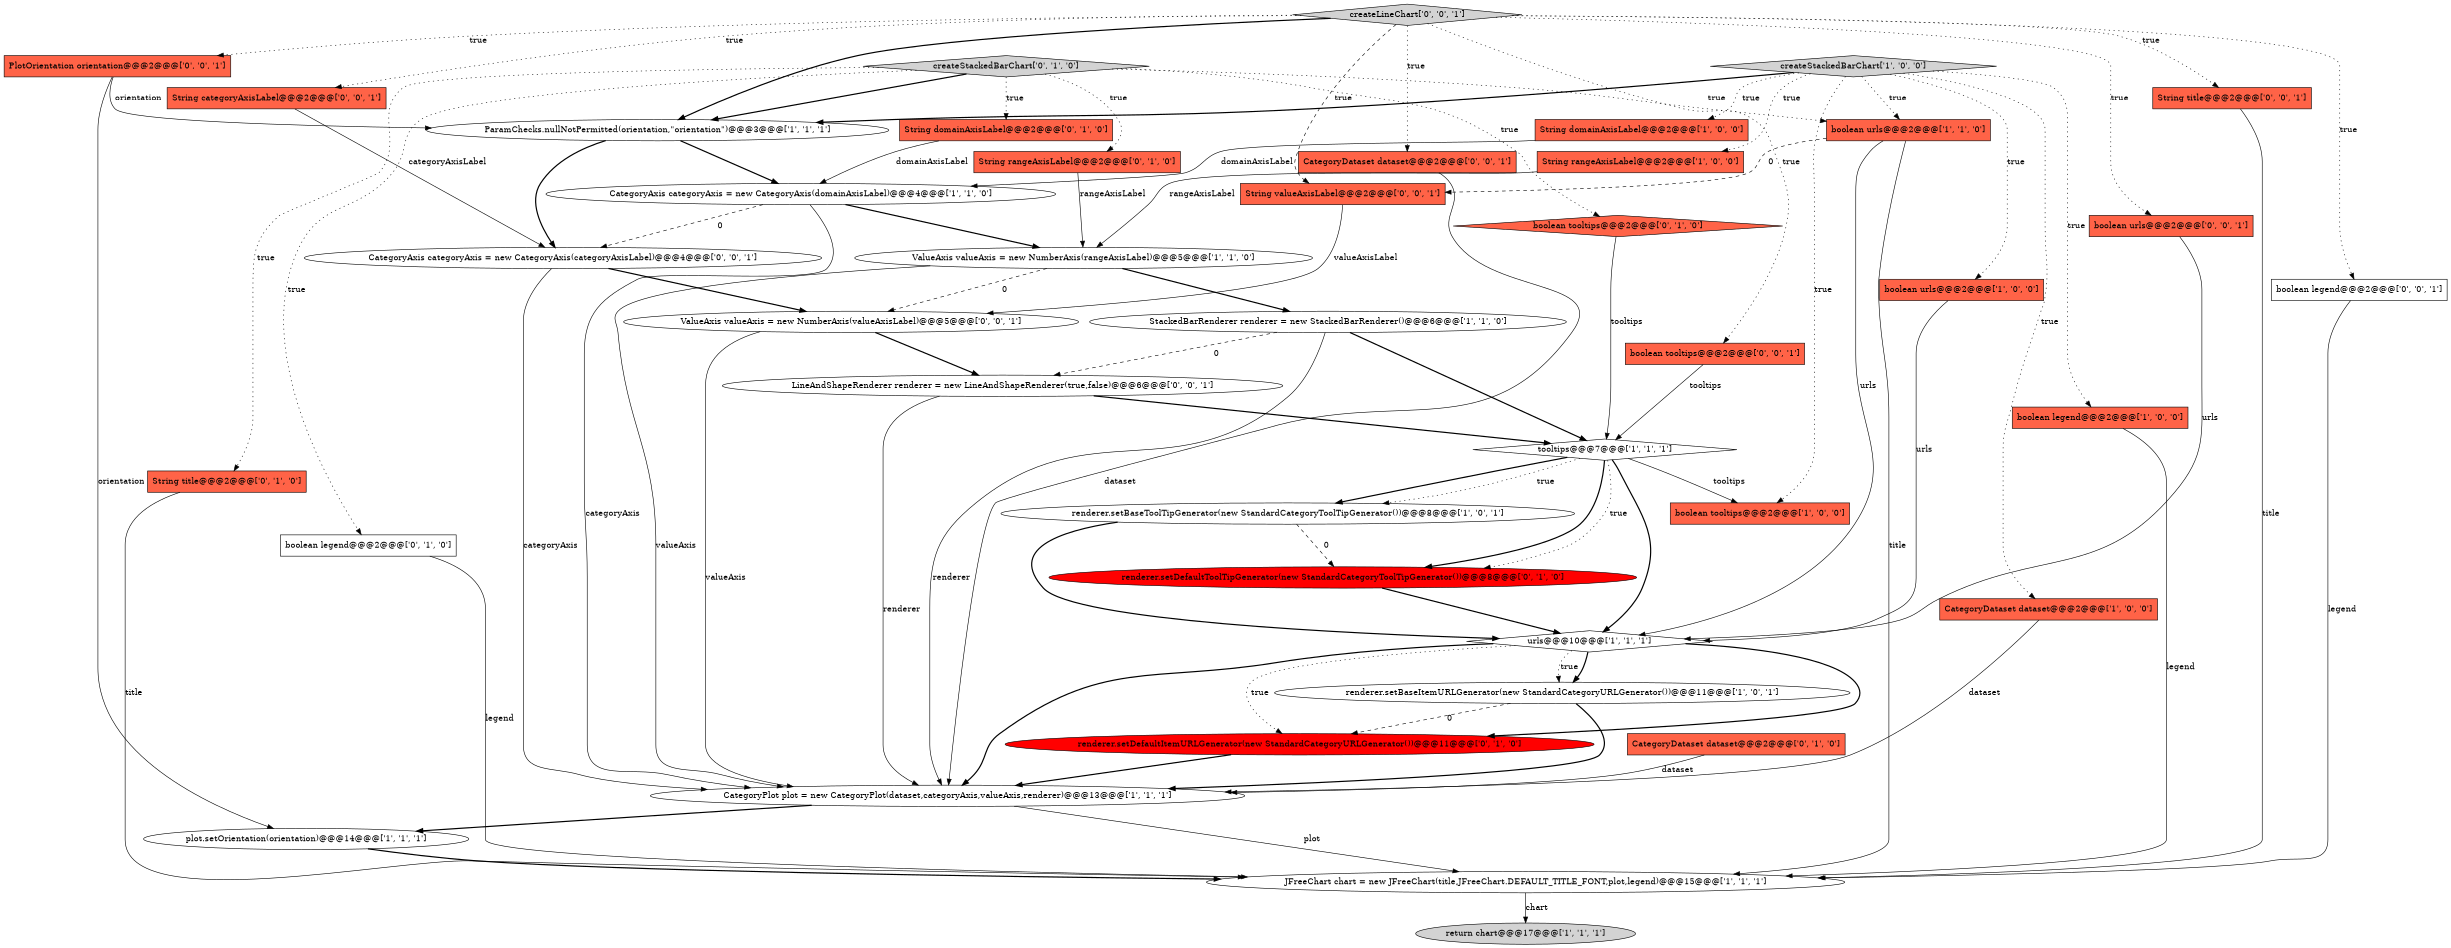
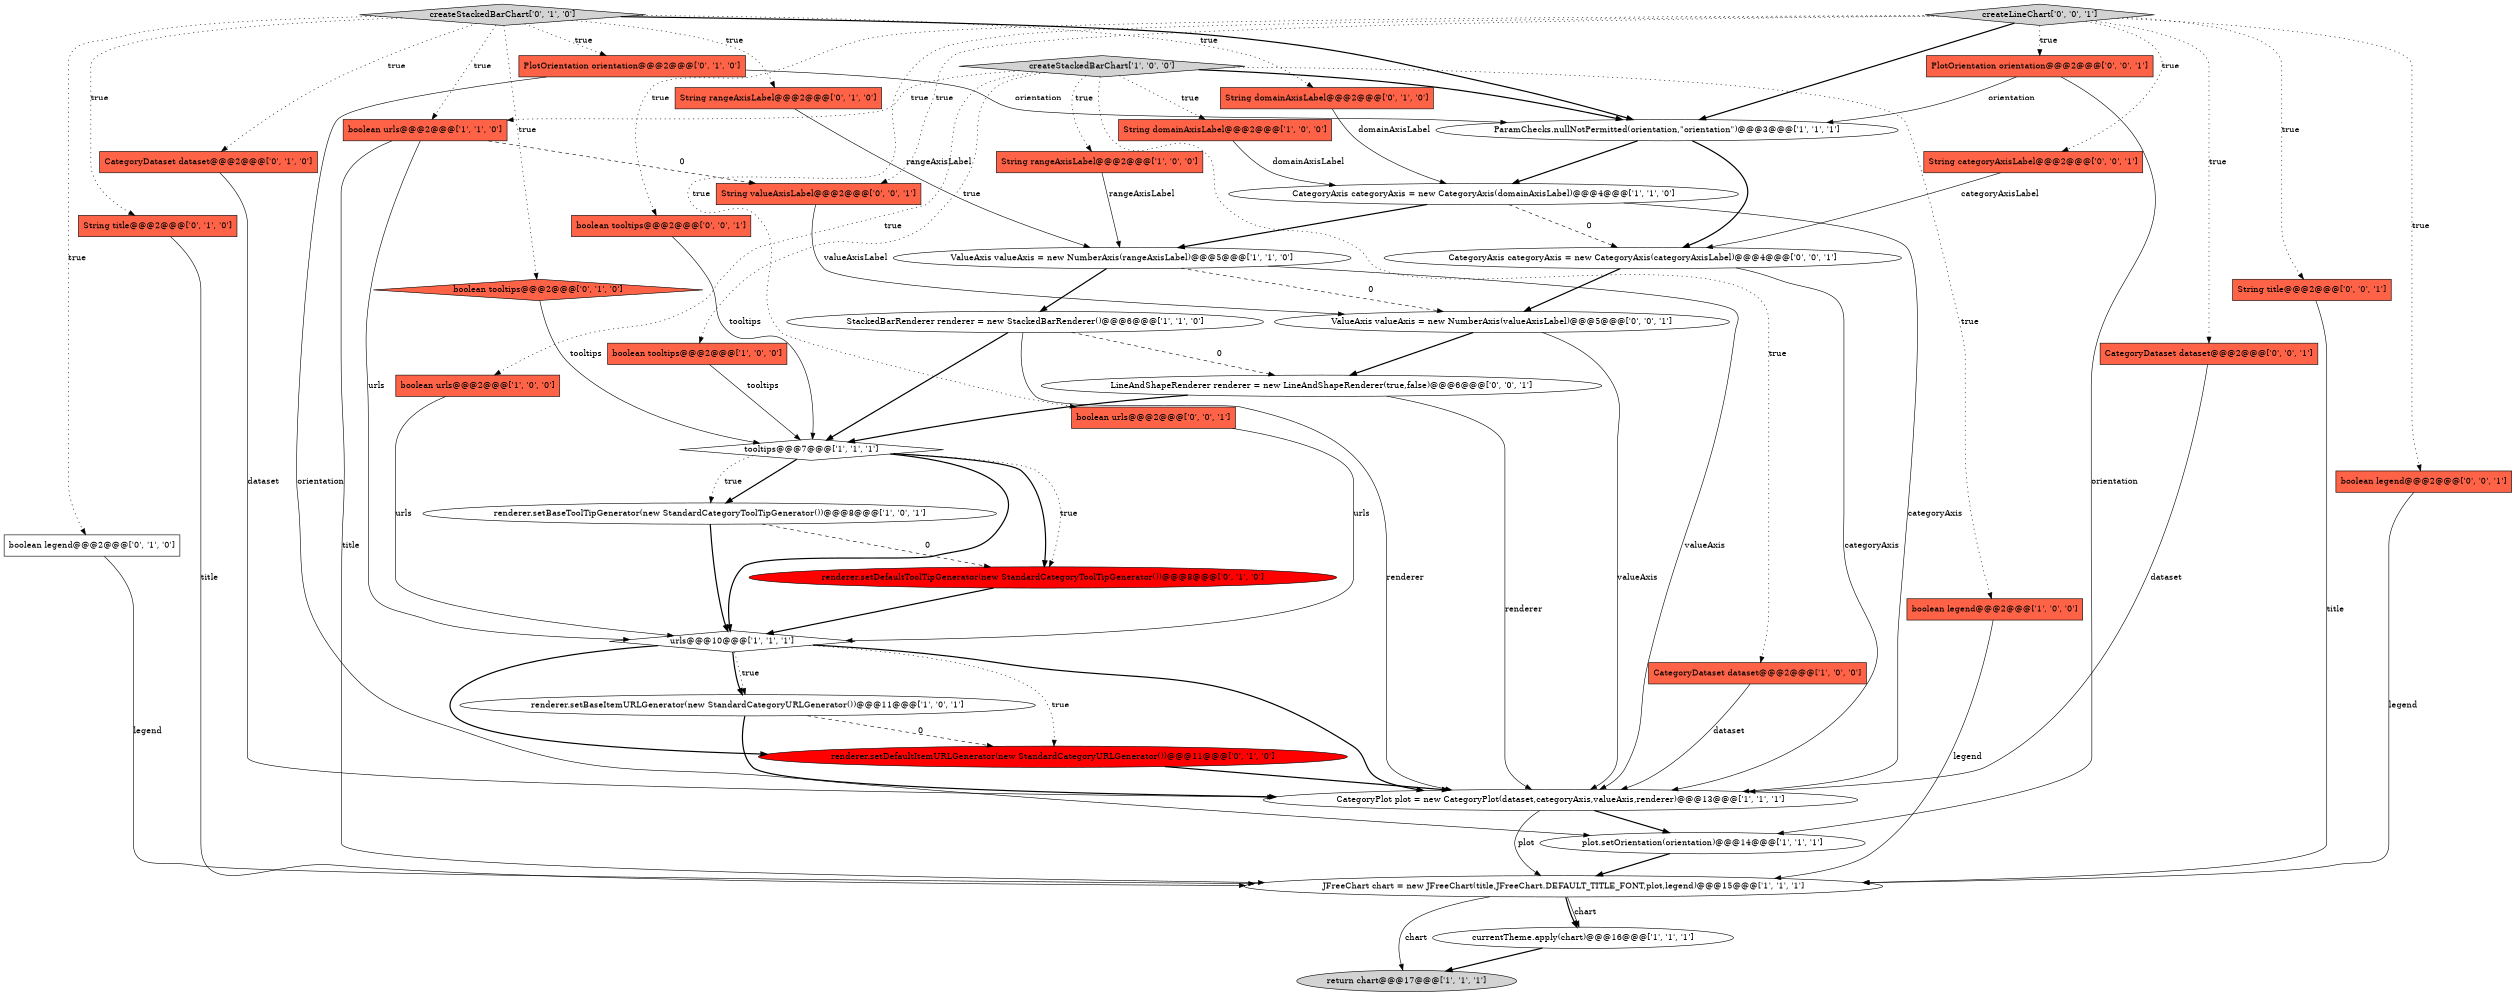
none -> (632, 66)
none -> (346, 74)
(1329, 95) -> (1344, 27)
(2359, 290) -> (2424, 482)
(1680, 479) -> (753, 400)
none -> (1583, 938)
